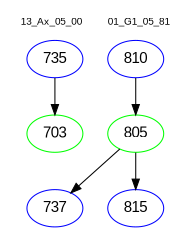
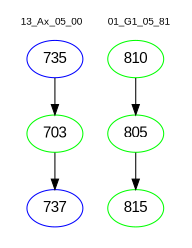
(136, 59) -> (136, 59)
(106, 161) -> (55, 166)
(136, 208) -> (136, 208)
